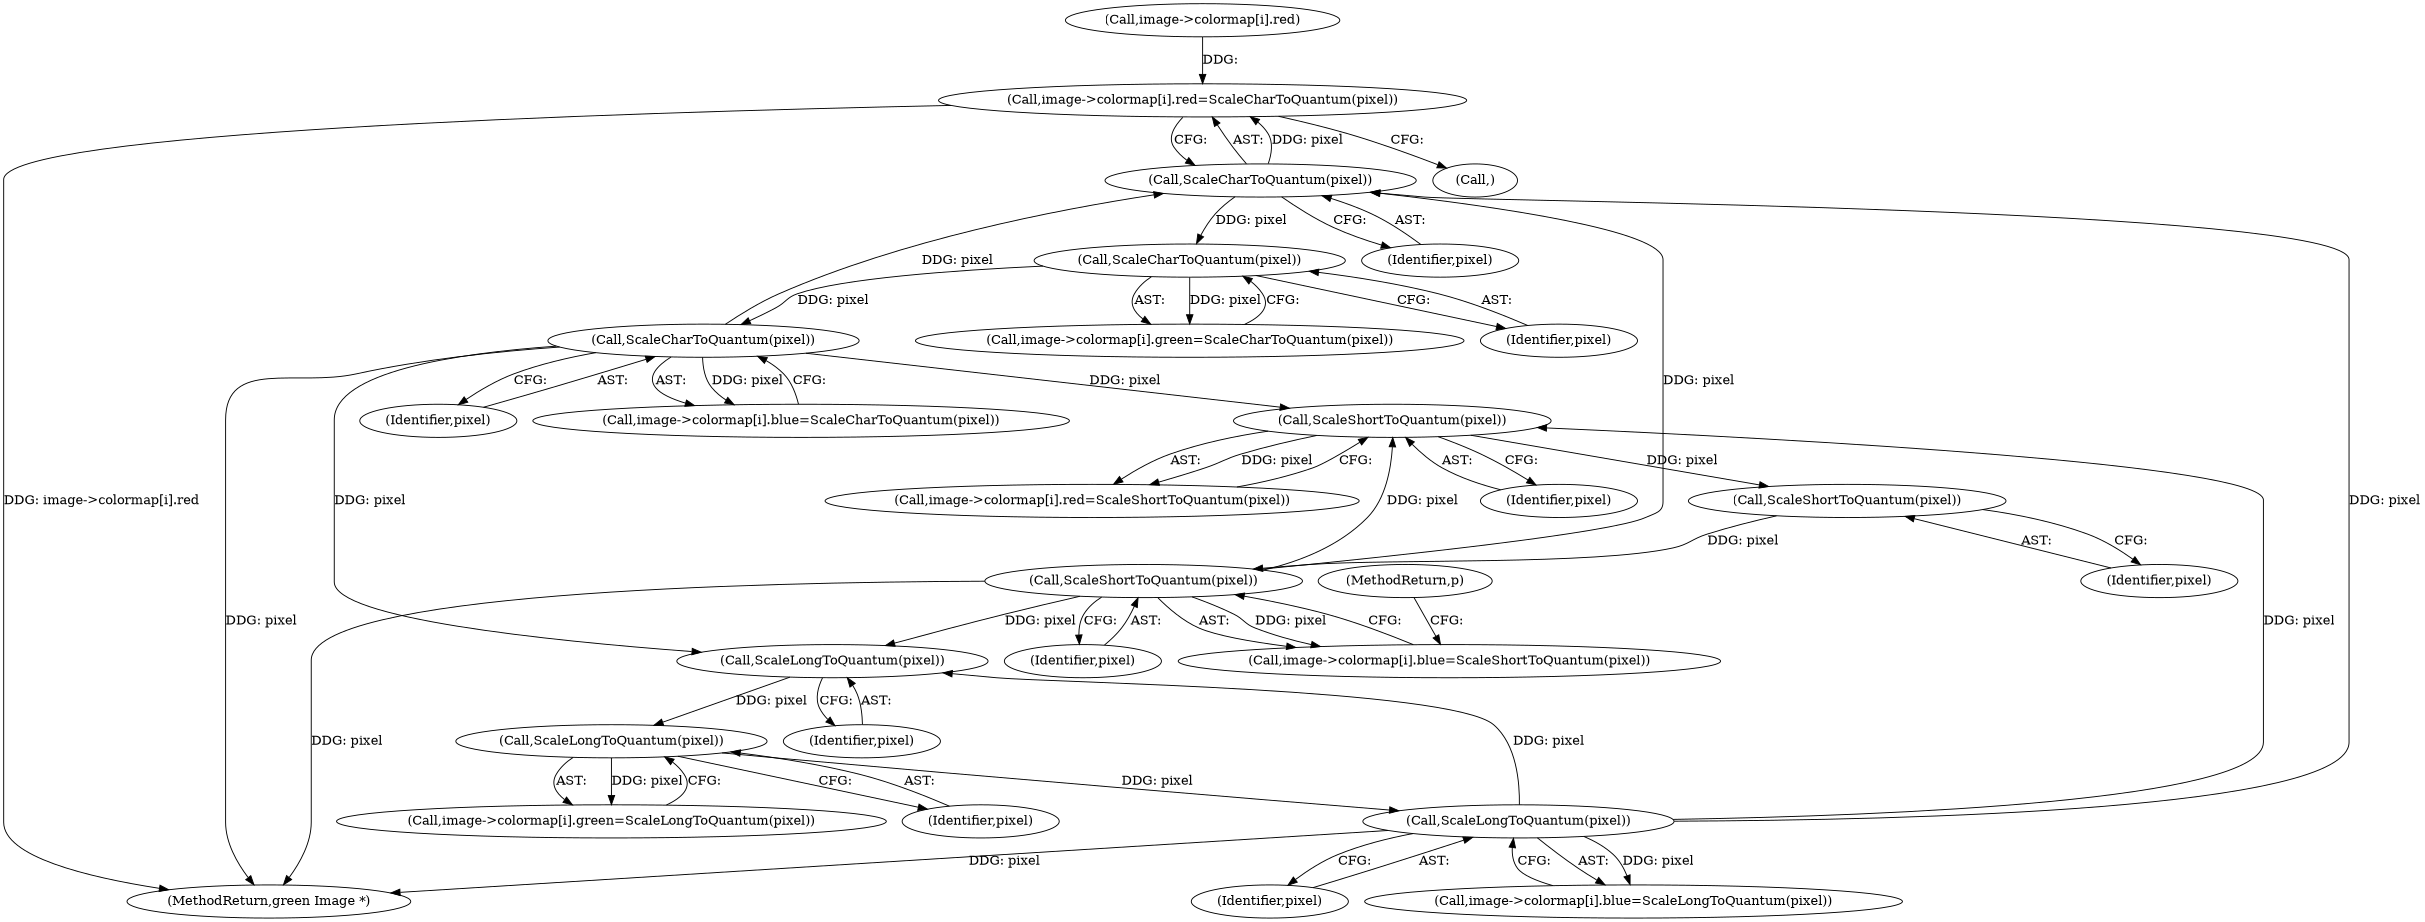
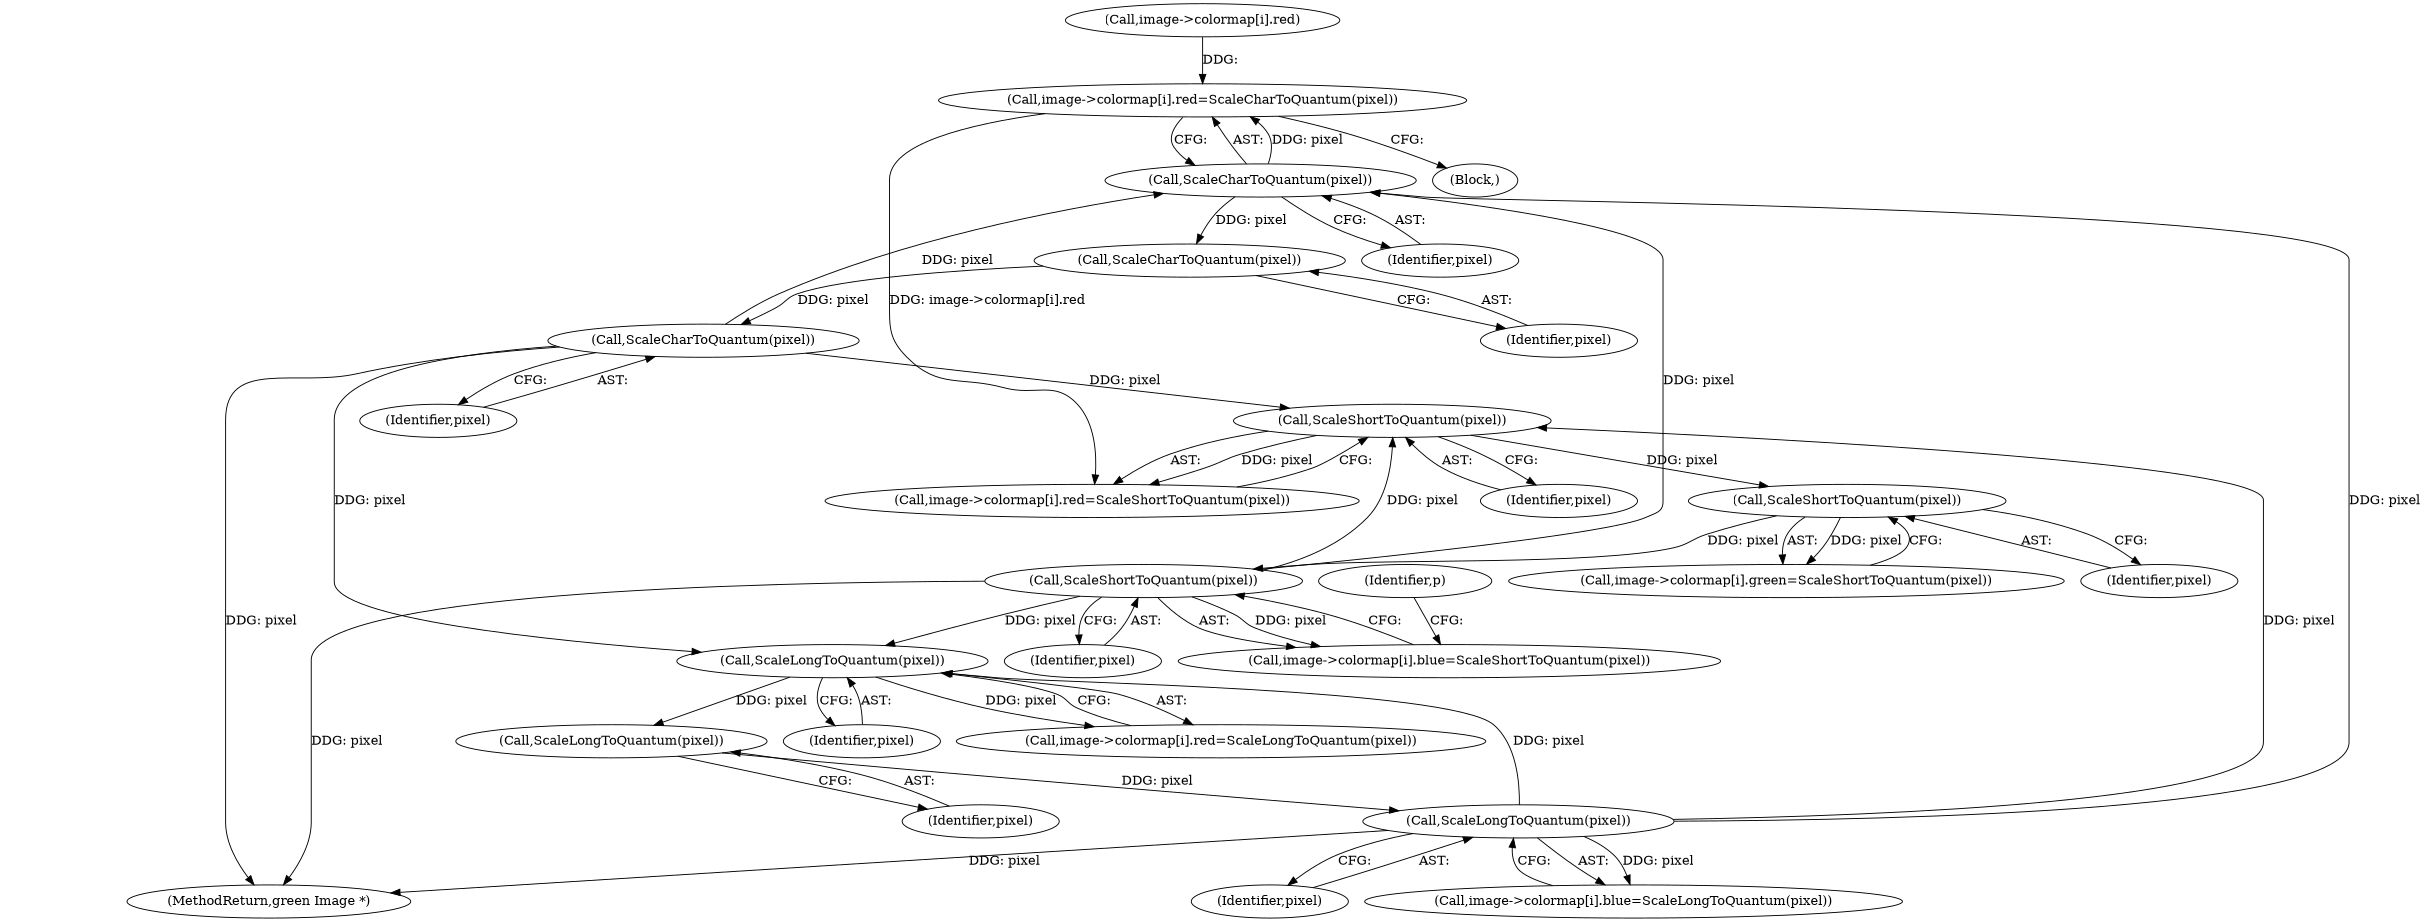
(66, 156) -> (890, 311)
(1475, 180) -> (1475, 180)
(1190, 341) -> none
(801, 421) -> none
(1405, 581) -> (1405, 581)
none -> (1786, 581)
none -> (1221, 741)
(611, 821) -> none
